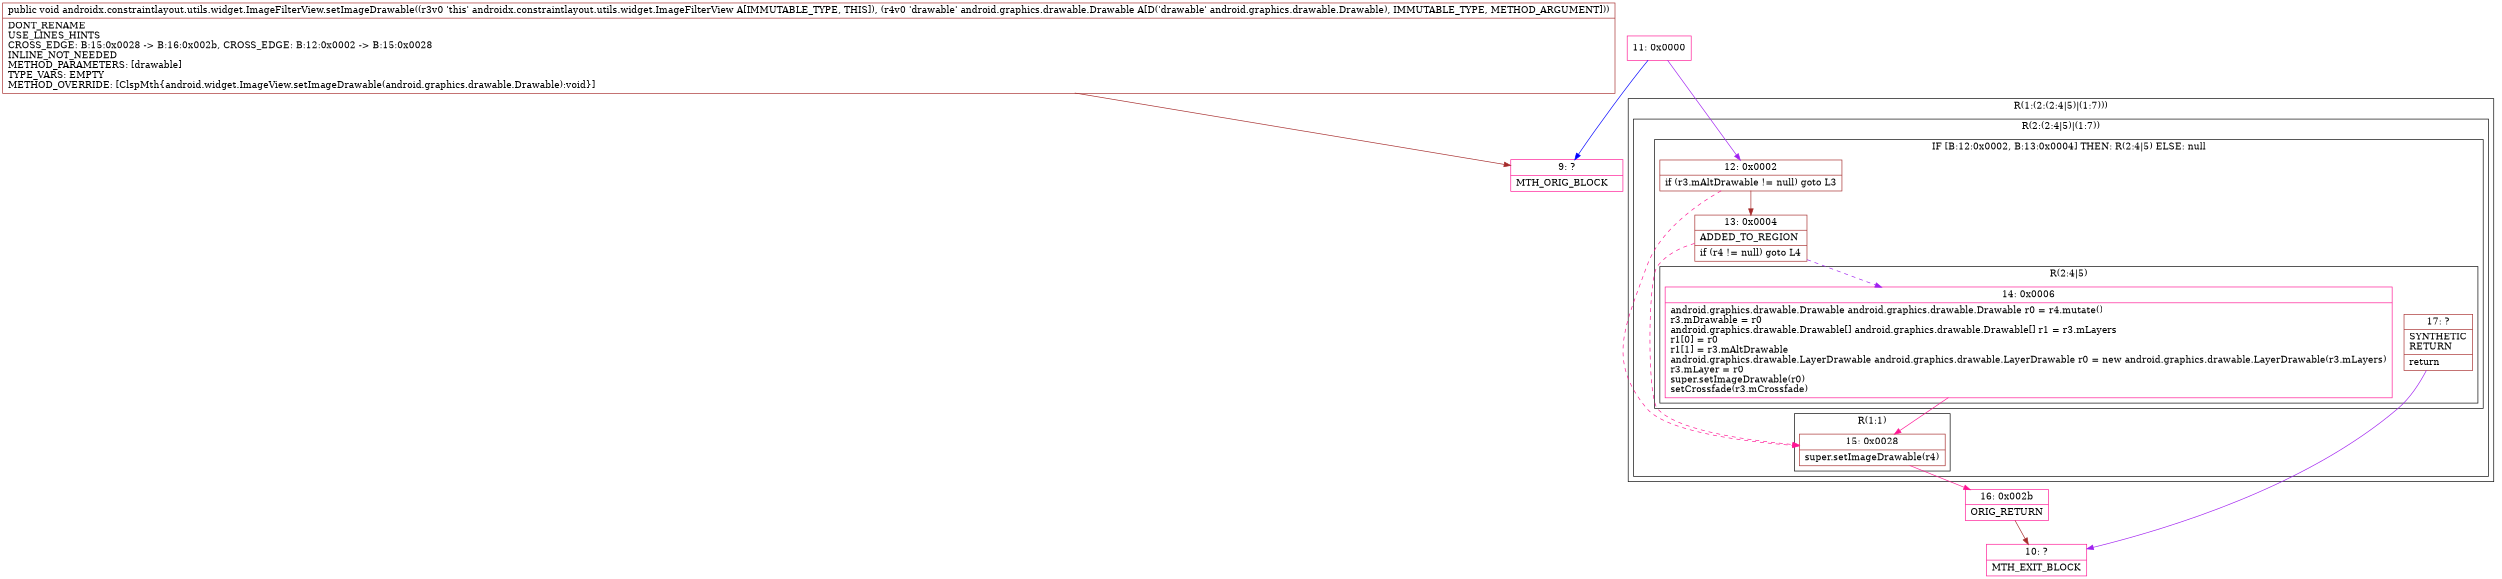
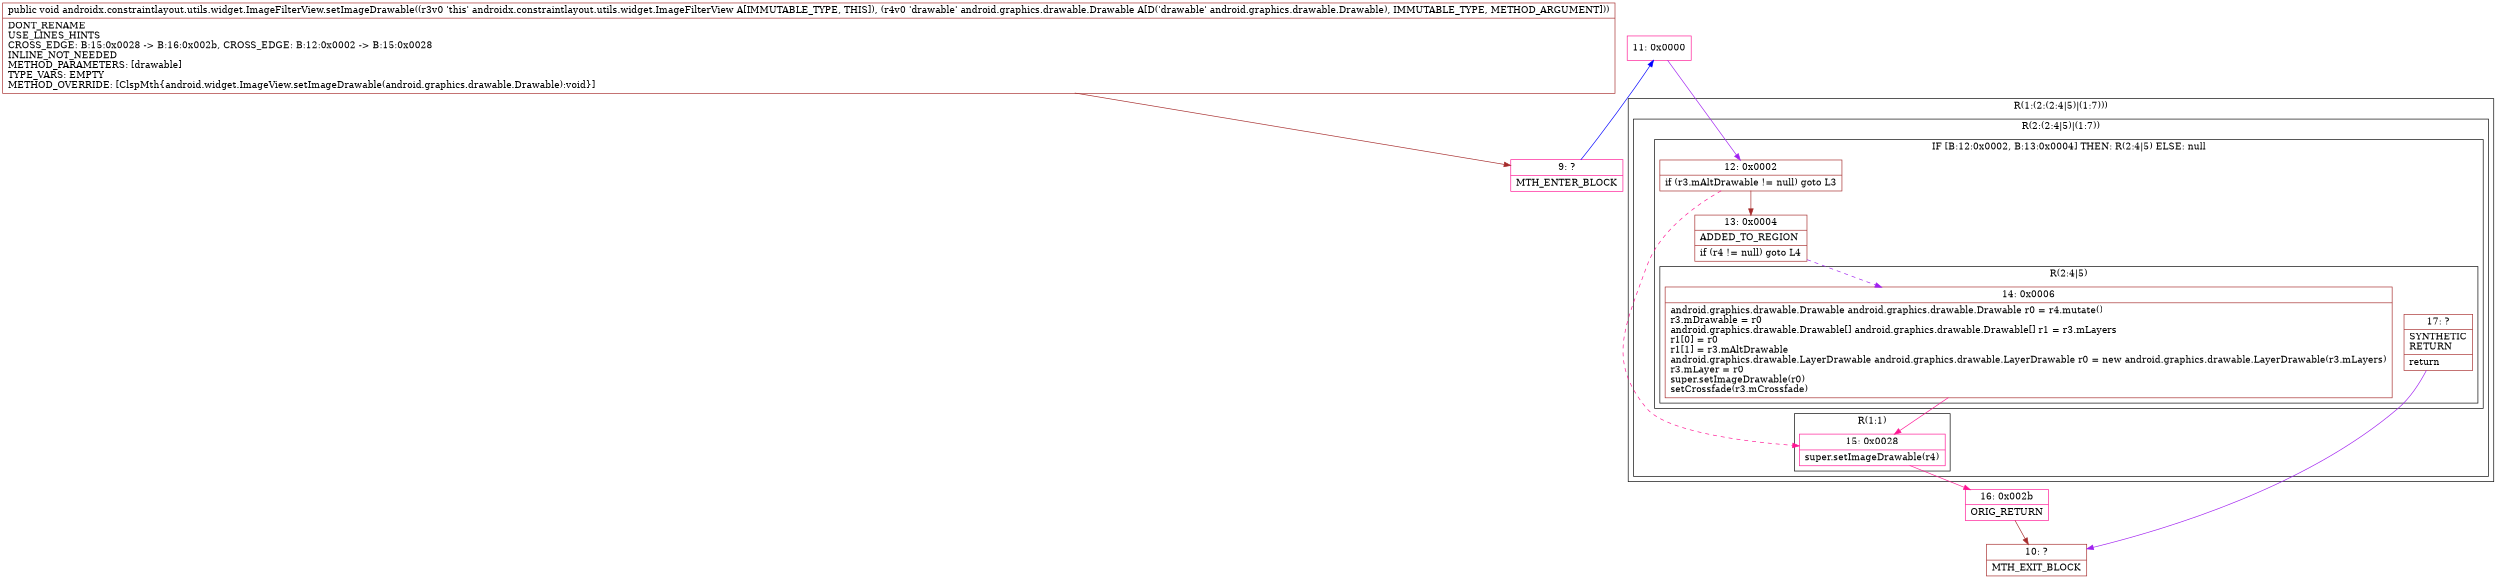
(1612, 107) -> (1616, 113)
(1562, 183) -> (1567, 183)
(2029, 342) -> (2029, 342)
(1650, 361) -> none
(1872, 450) -> (1872, 450)
(2037, 560) -> (2037, 560)
